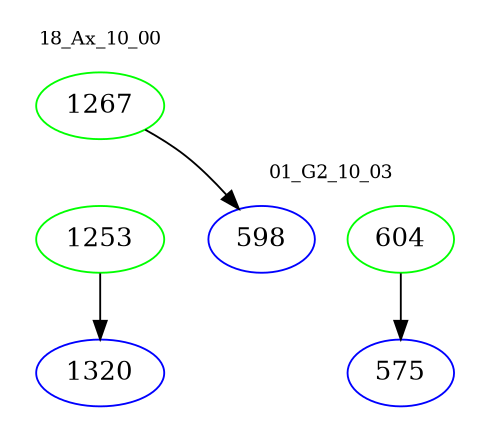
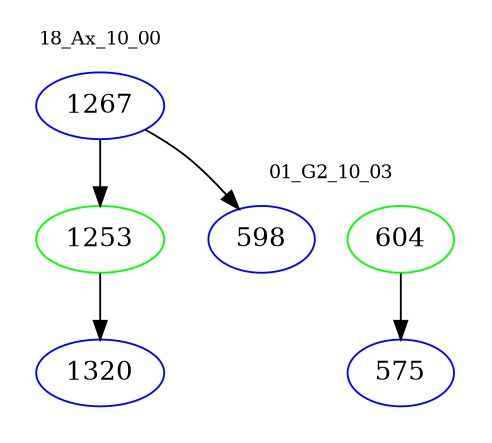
(100, 106) -> (100, 106)
none -> (100, 163)
